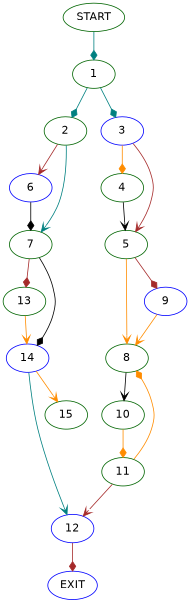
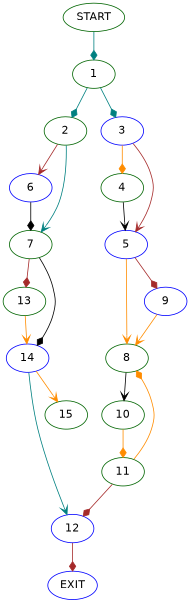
(126, 245) -> (126, 245)
(101, 497) -> (101, 497)
